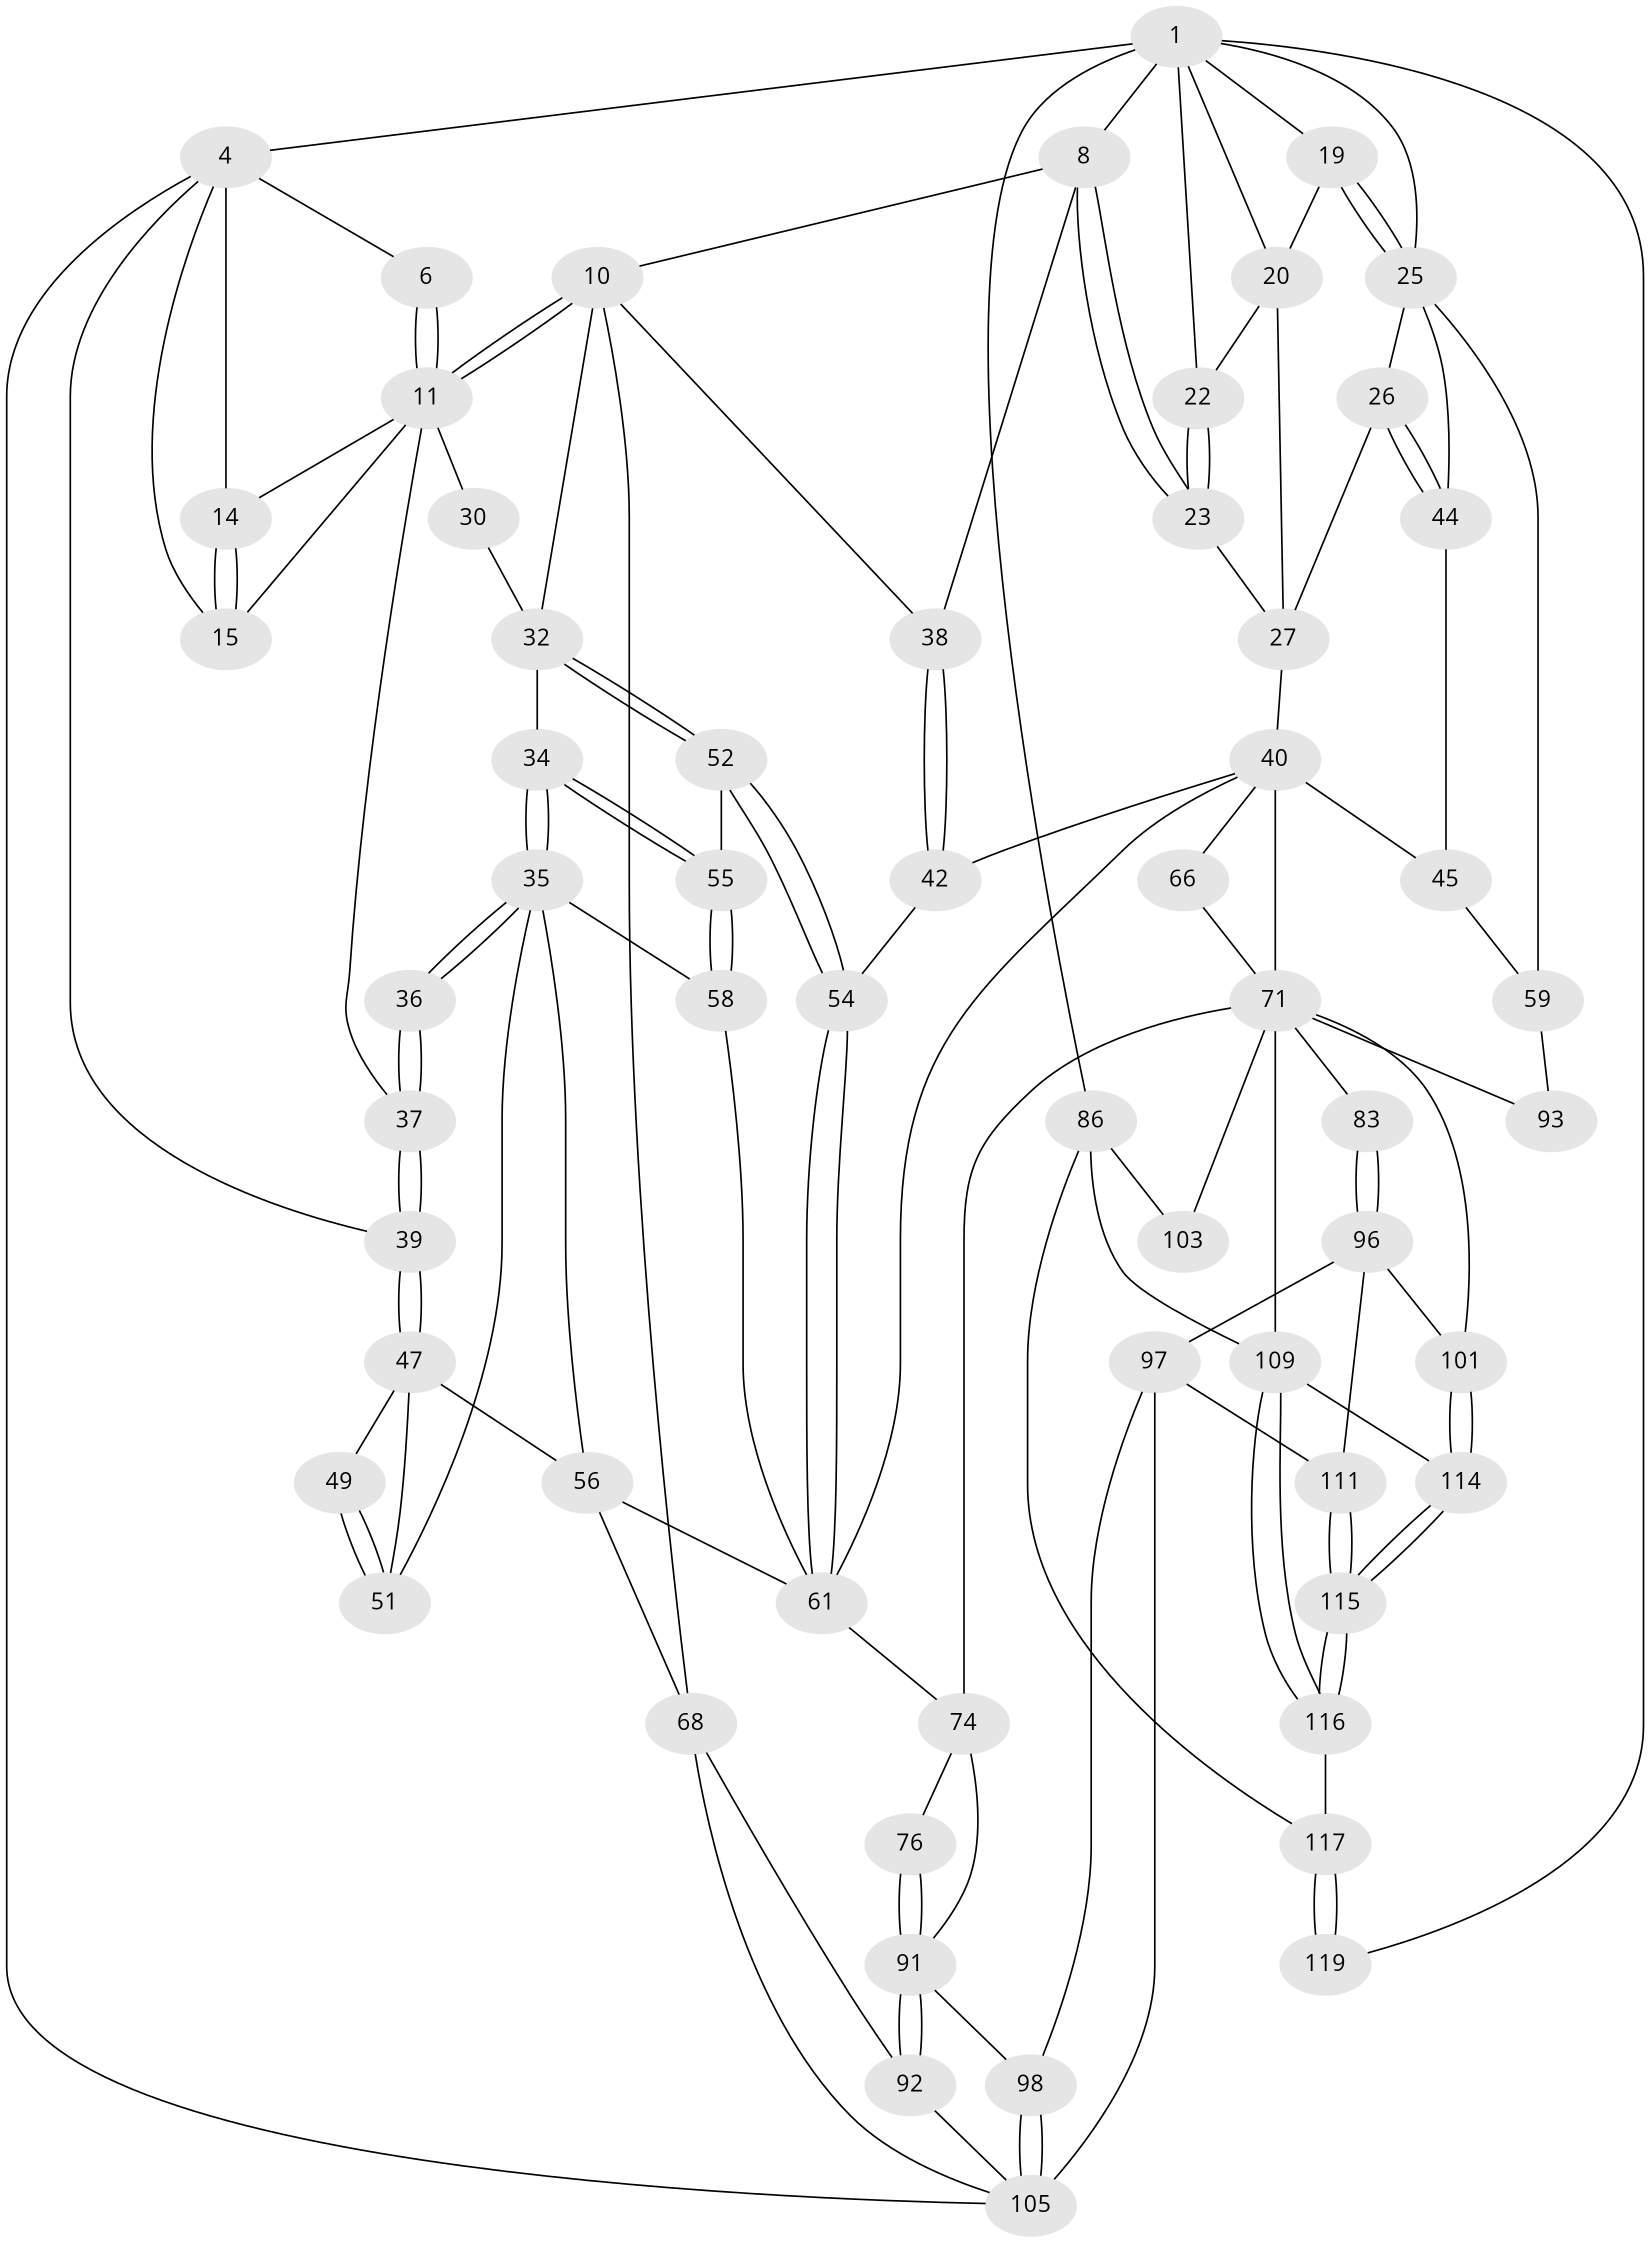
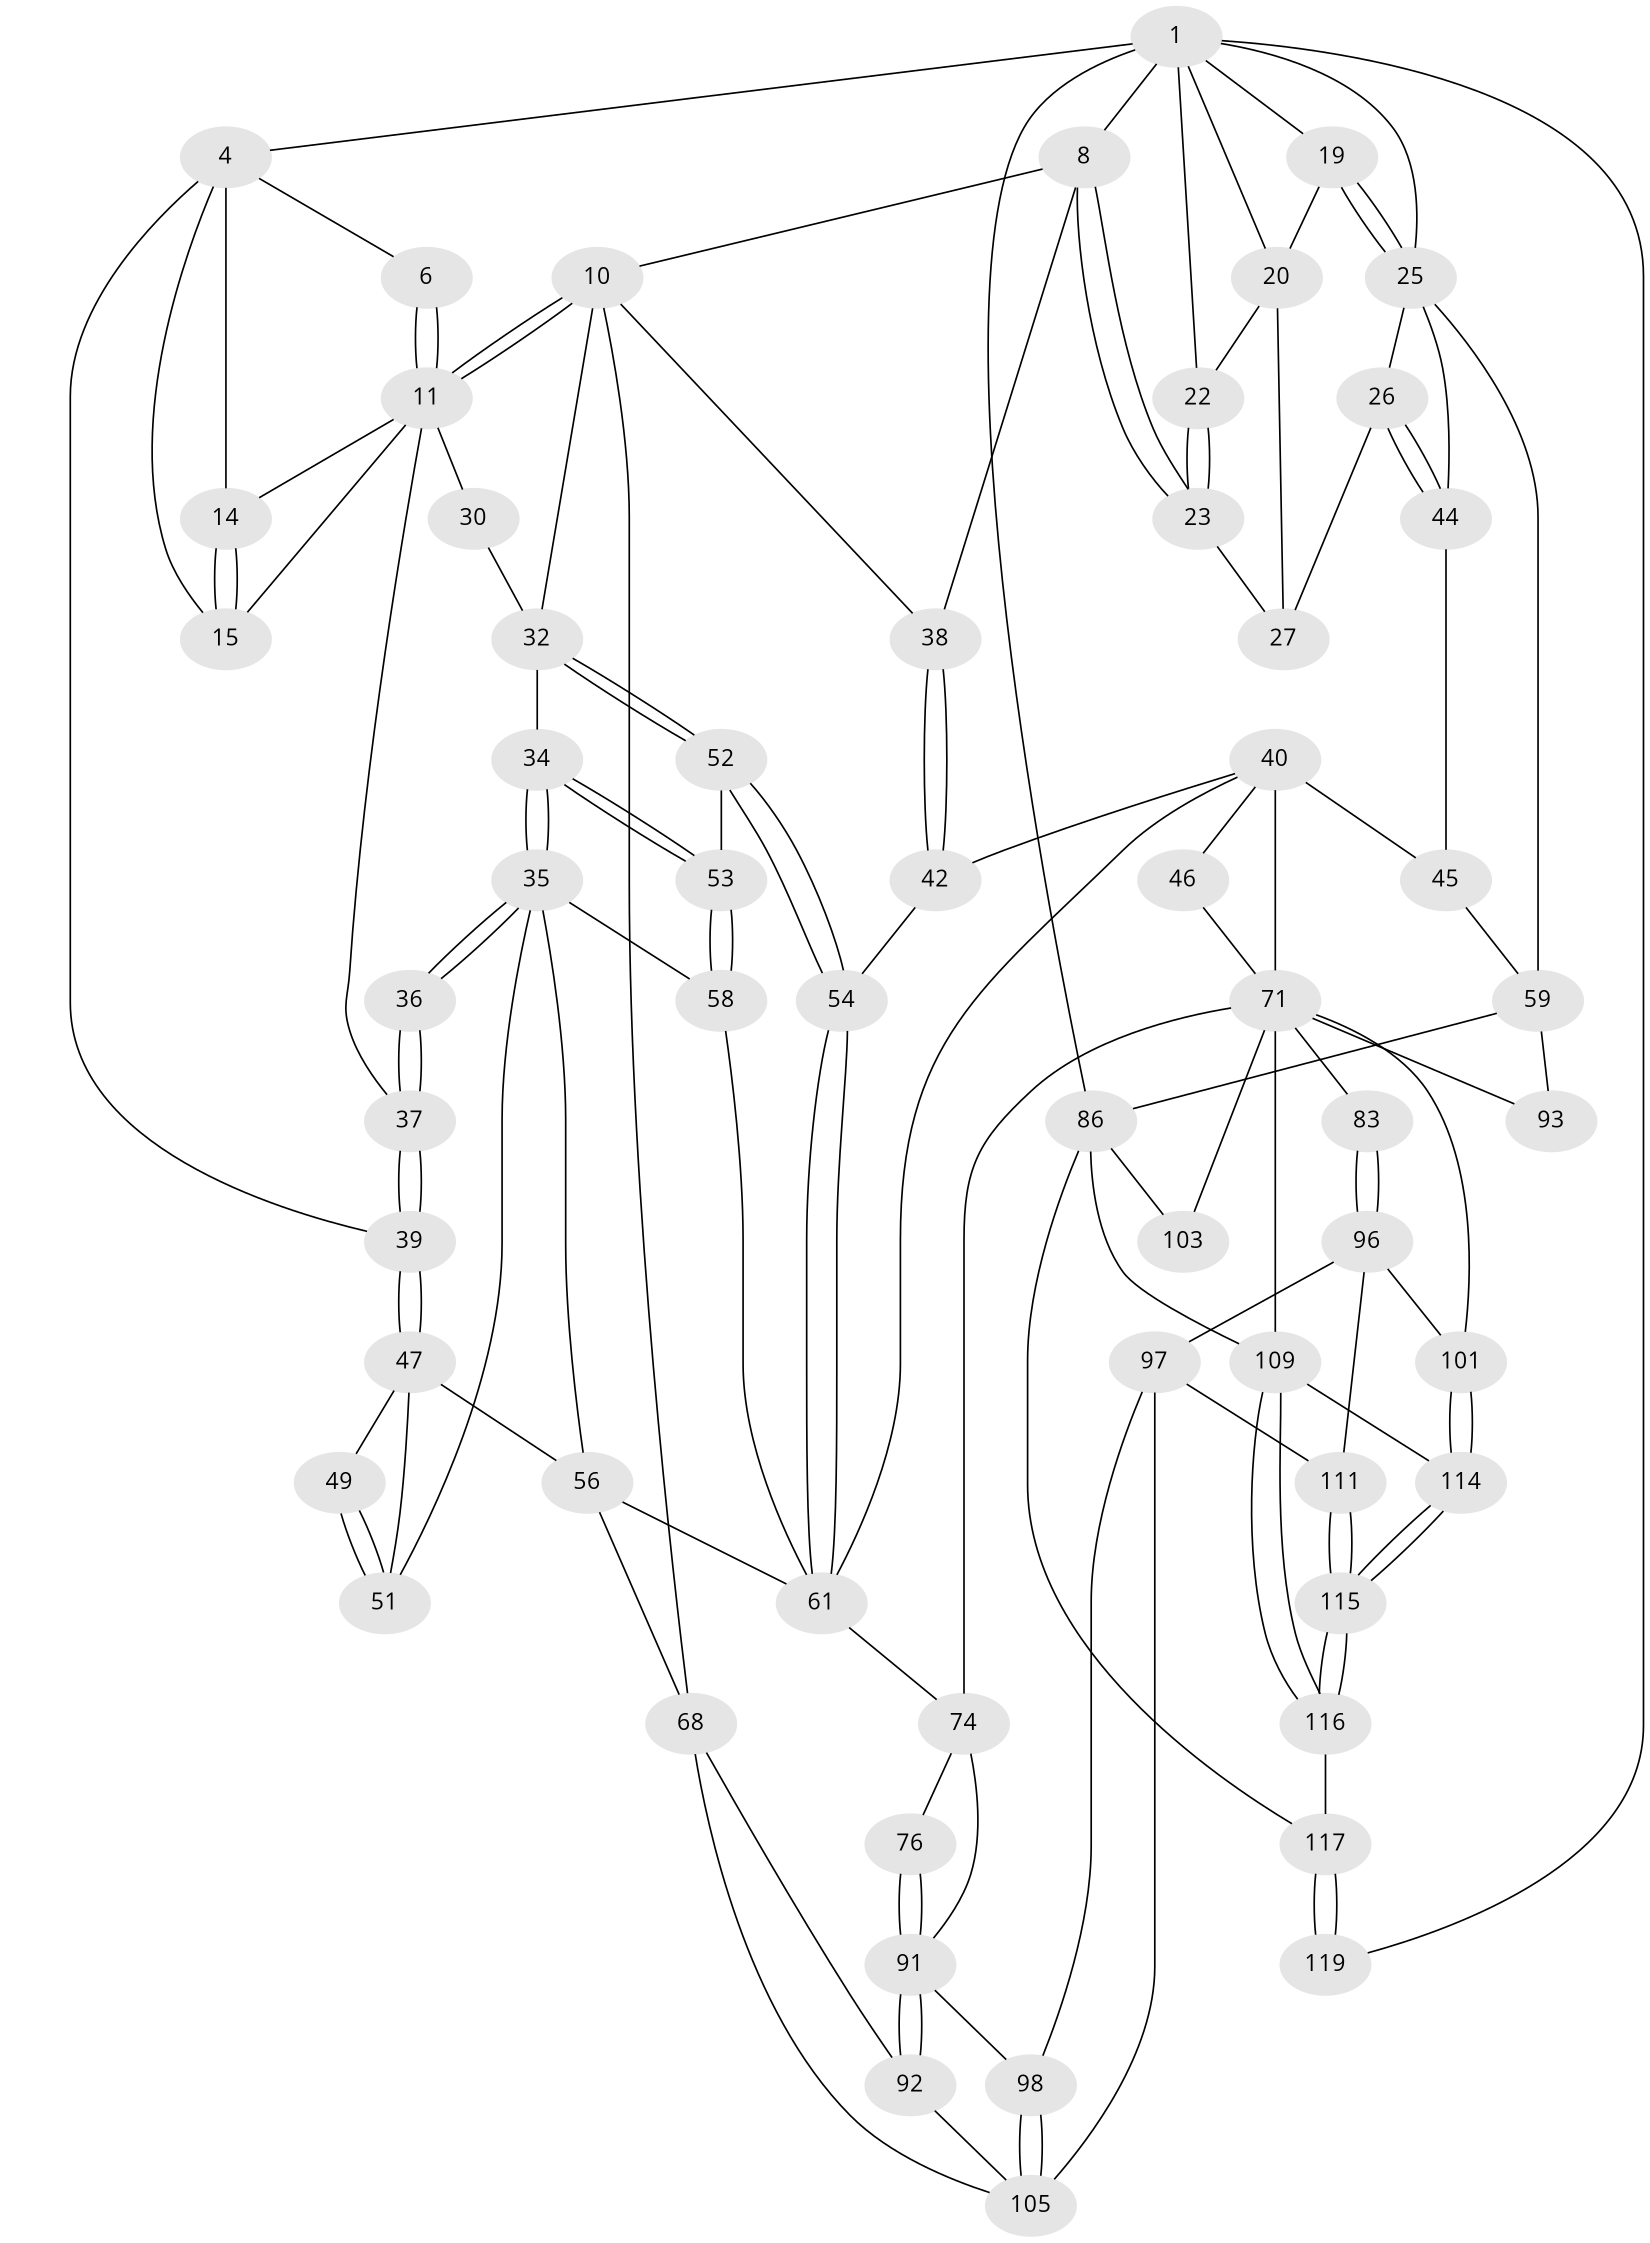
(1279, 700) -> none
(721, 880) -> (721, 880)
(1183, 880) -> (1183, 880)
none -> (1306, 1063)
(7, 1555) -> none
